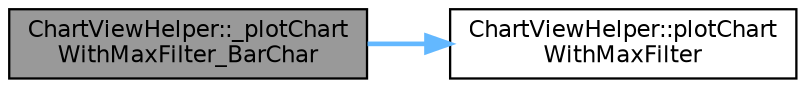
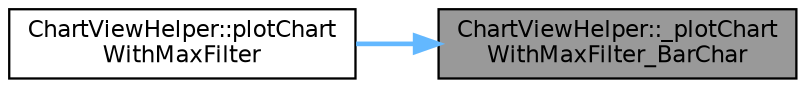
(397, 44) -> (385, 44)
